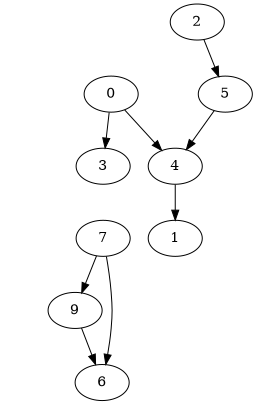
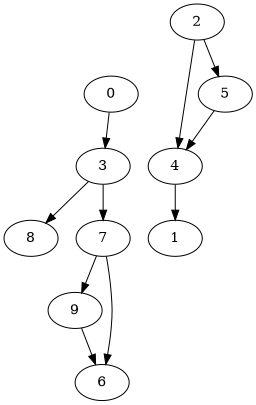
(140, 126) -> (187, 89)
none -> (103, 197)
none -> (31, 238)
